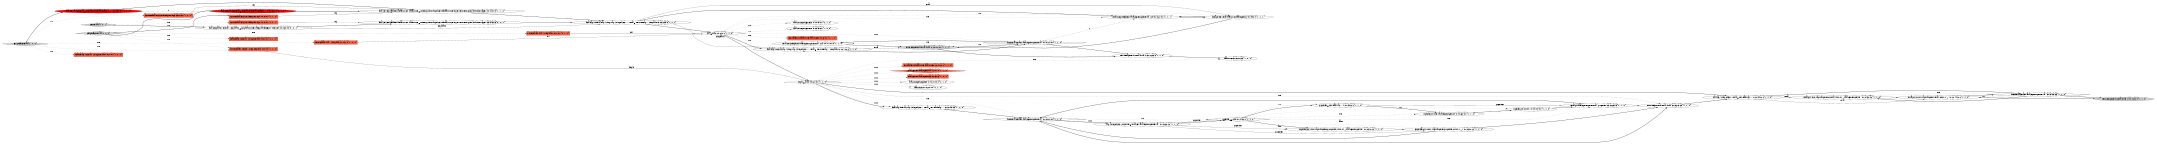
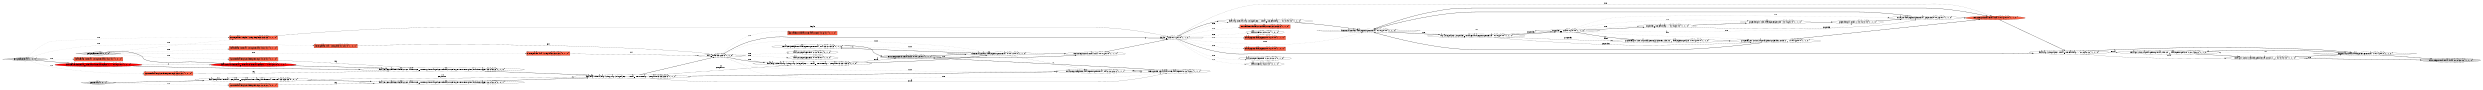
(174, 29) -> (170, 58)
(1194, 57) -> (1136, 46)
(928, 71) -> (1265, 38)
(1669, 106) -> (1995, 18)
